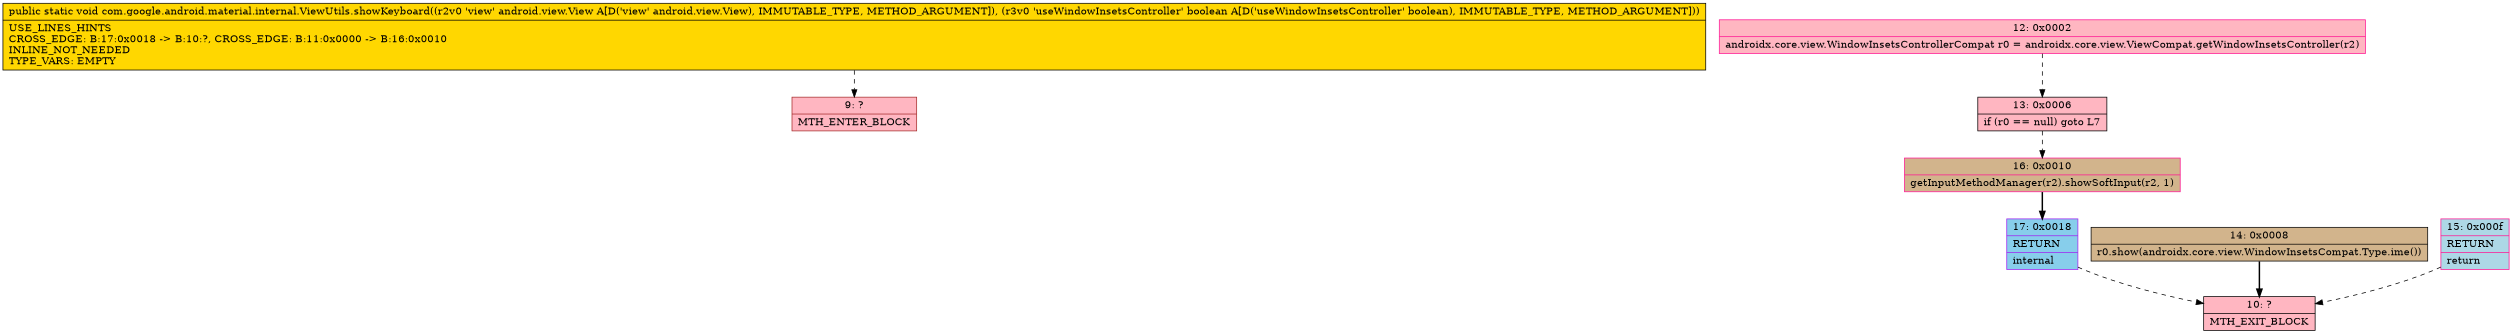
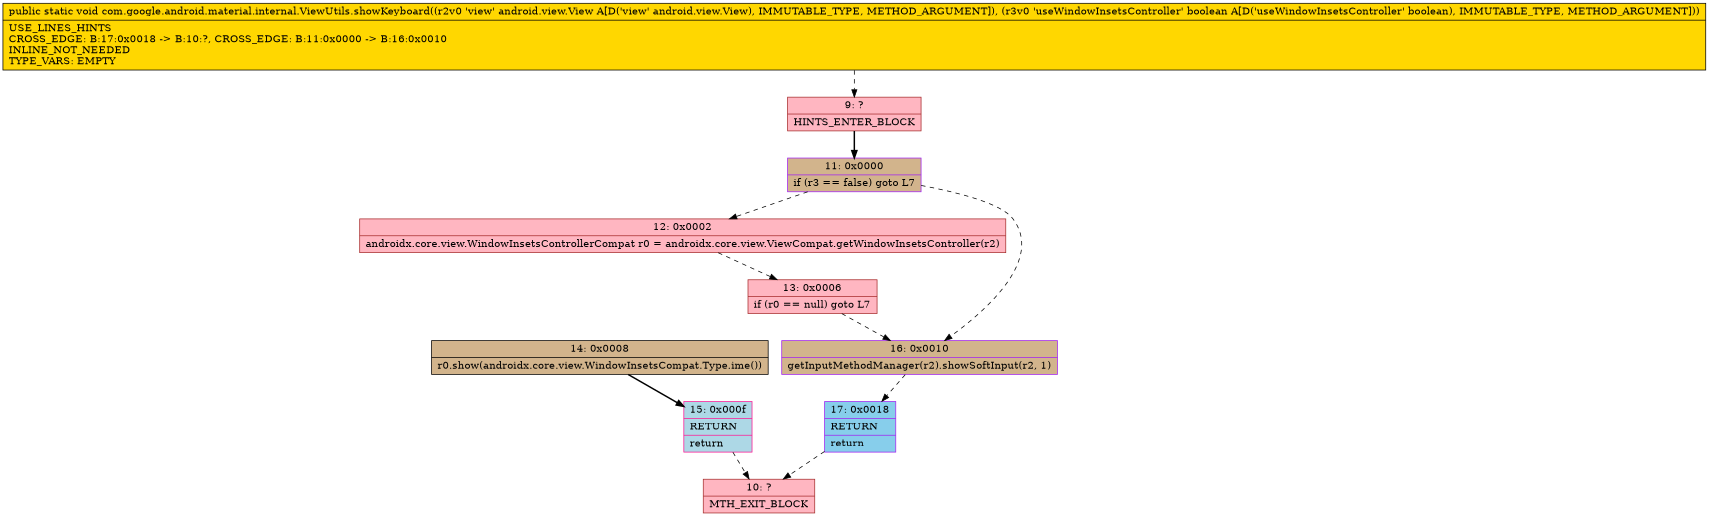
(2042, 37) -> (683, 236)
(2042, 114) -> (813, 297)
(854, 122) -> (854, 122)
none -> (854, 175)
(2042, 175) -> (920, 358)
(2042, 202) -> (896, 385)
(2034, 261) -> (847, 443)
(2259, 275) -> (653, 389)
(2259, 314) -> (759, 496)
